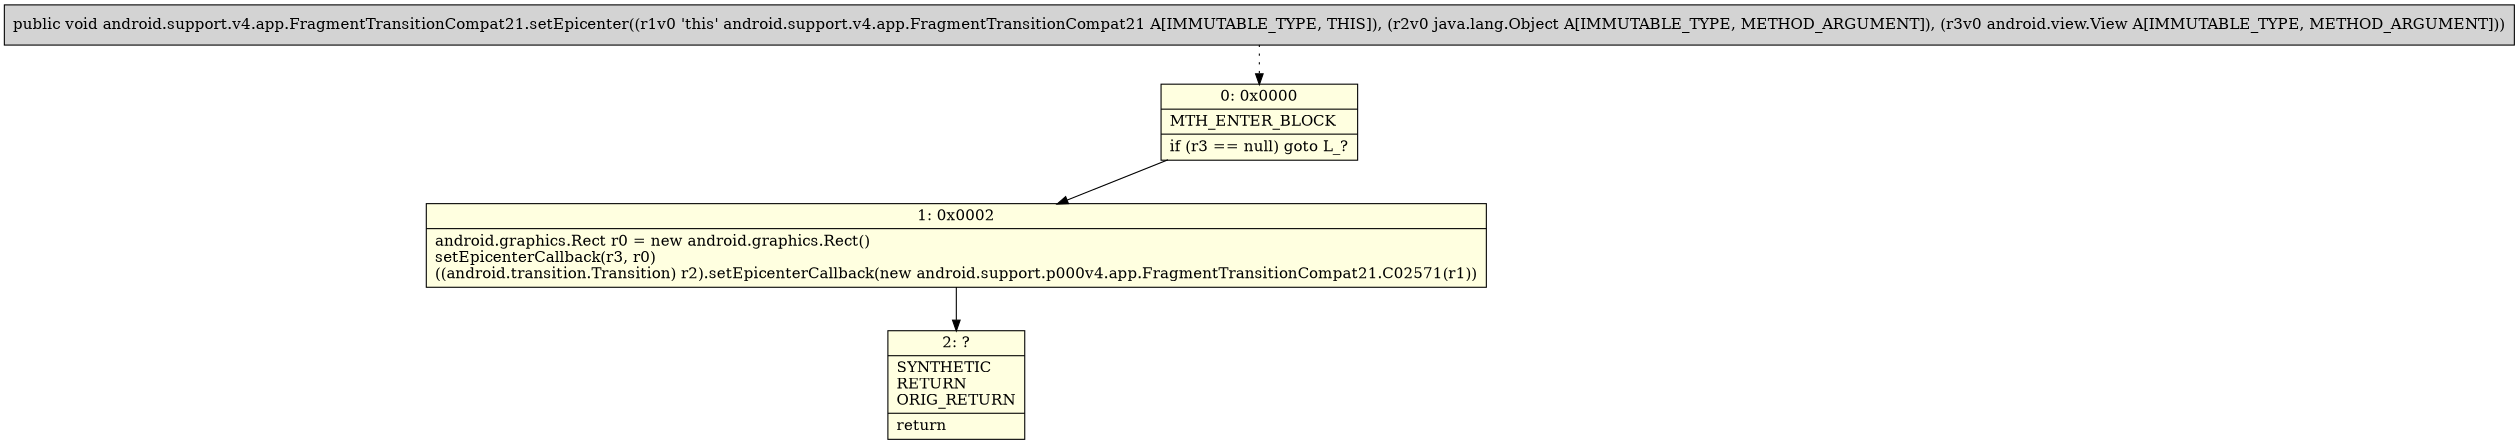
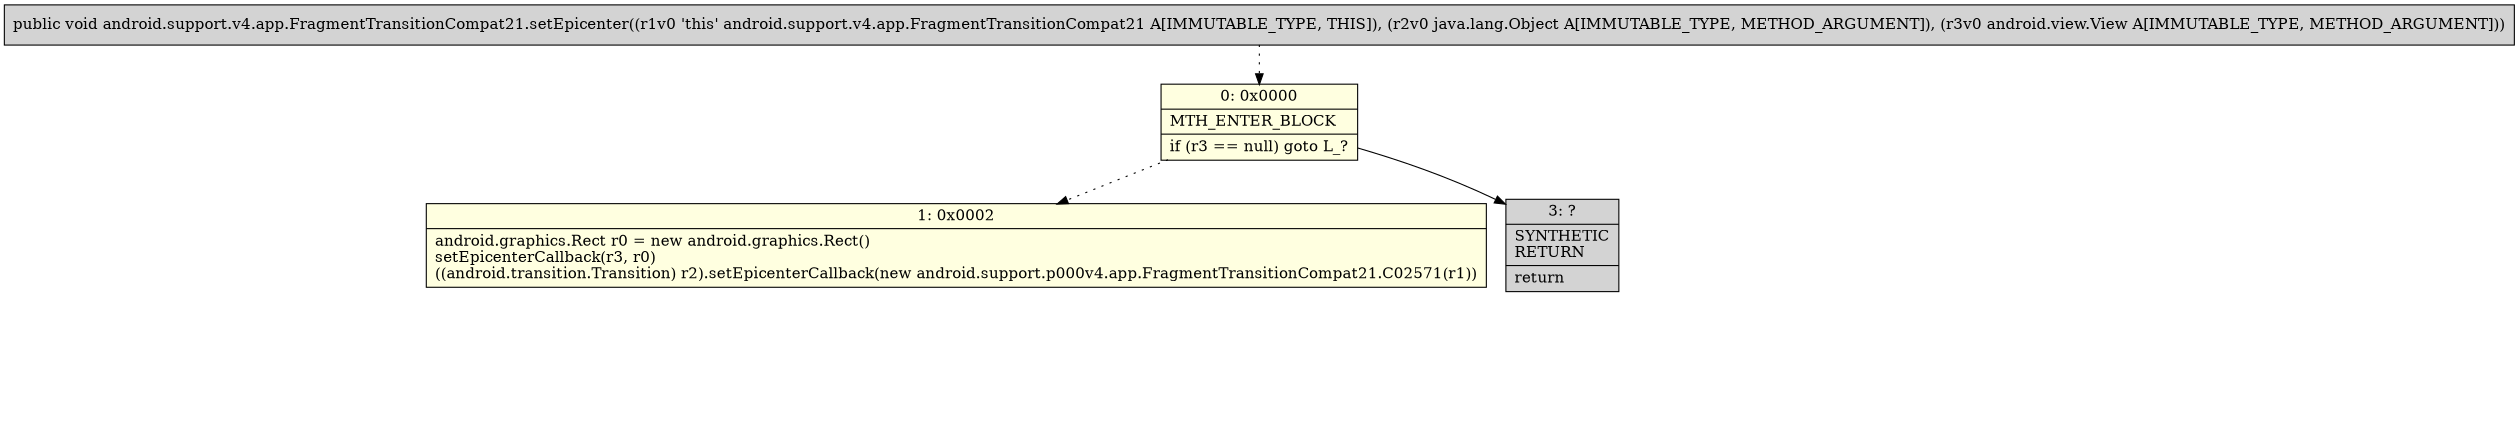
(1118, 180) -> (1118, 180)
none -> (1562, 245)
(956, 385) -> none
